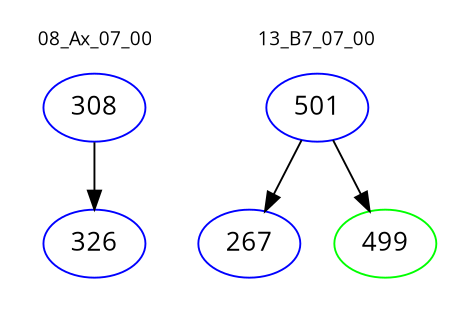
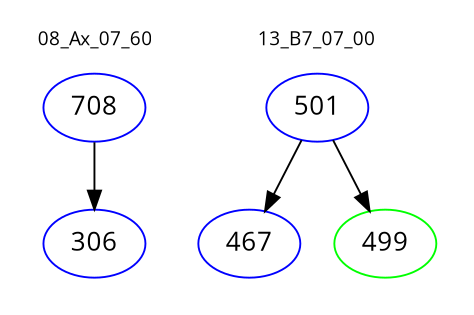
(95, 41) -> (95, 41)
(94, 108) -> (94, 108)
(94, 244) -> (94, 244)
(249, 244) -> (249, 244)
